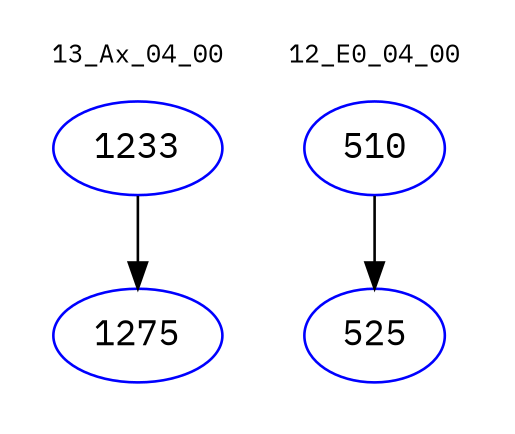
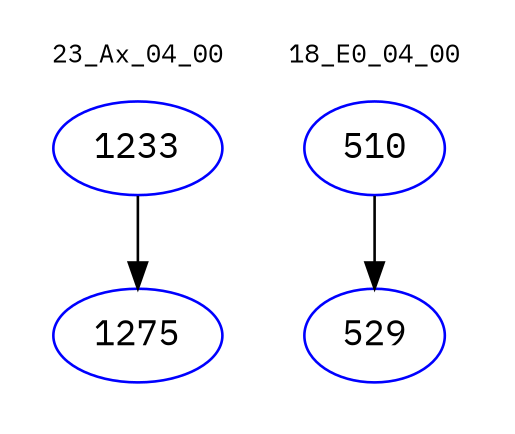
(139, 56) -> (139, 56)
(376, 56) -> (376, 56)
(375, 336) -> (375, 336)
